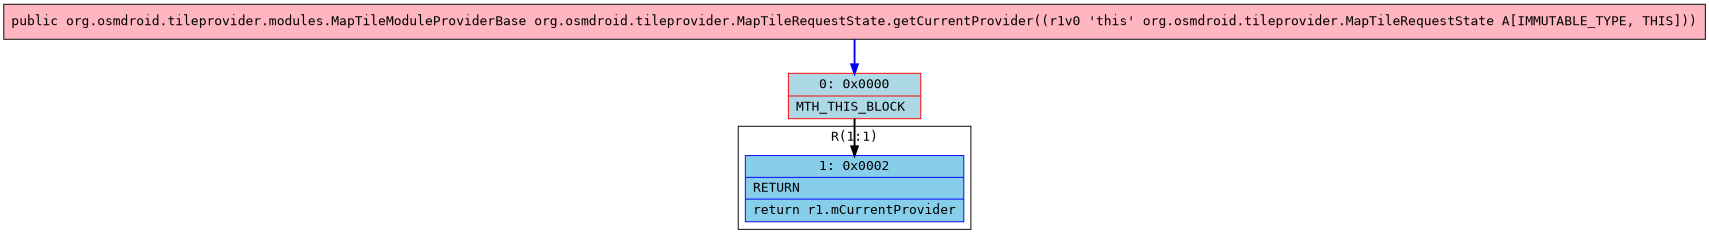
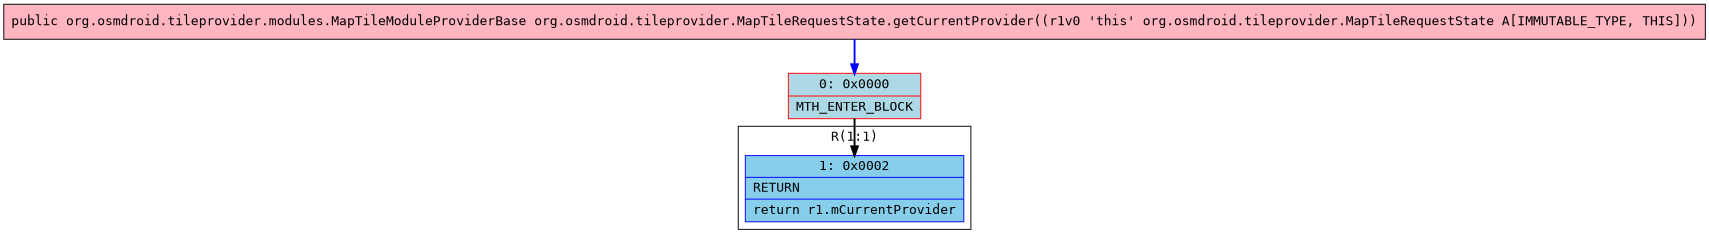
(851, 107) -> (855, 107)
